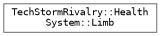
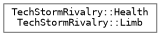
(80, 18) -> (80, 18)
